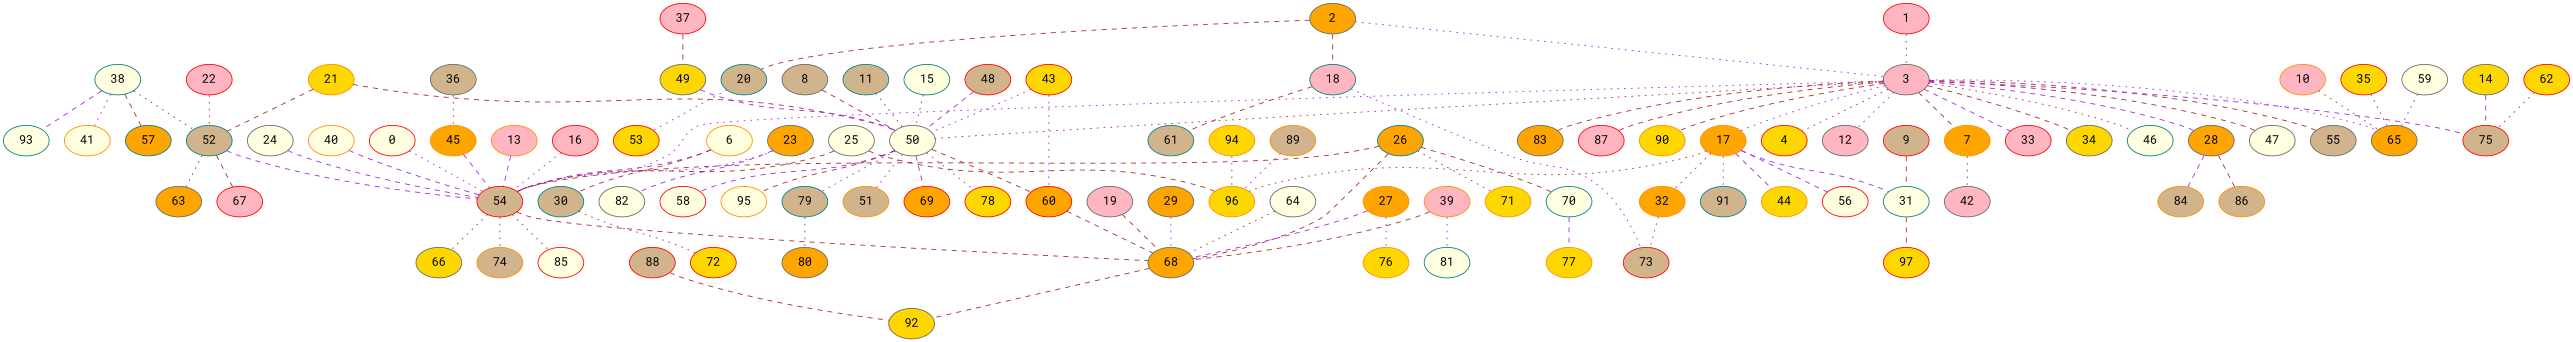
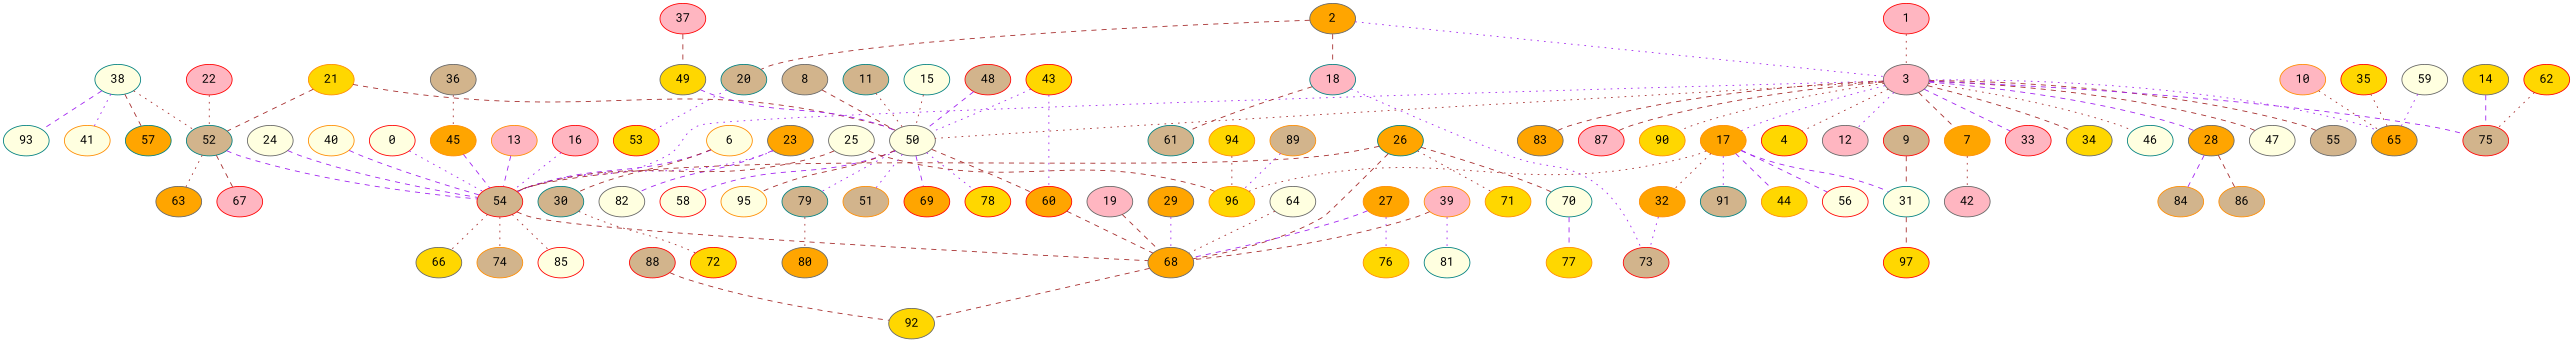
(1781, 102) -> (1781, 102)
